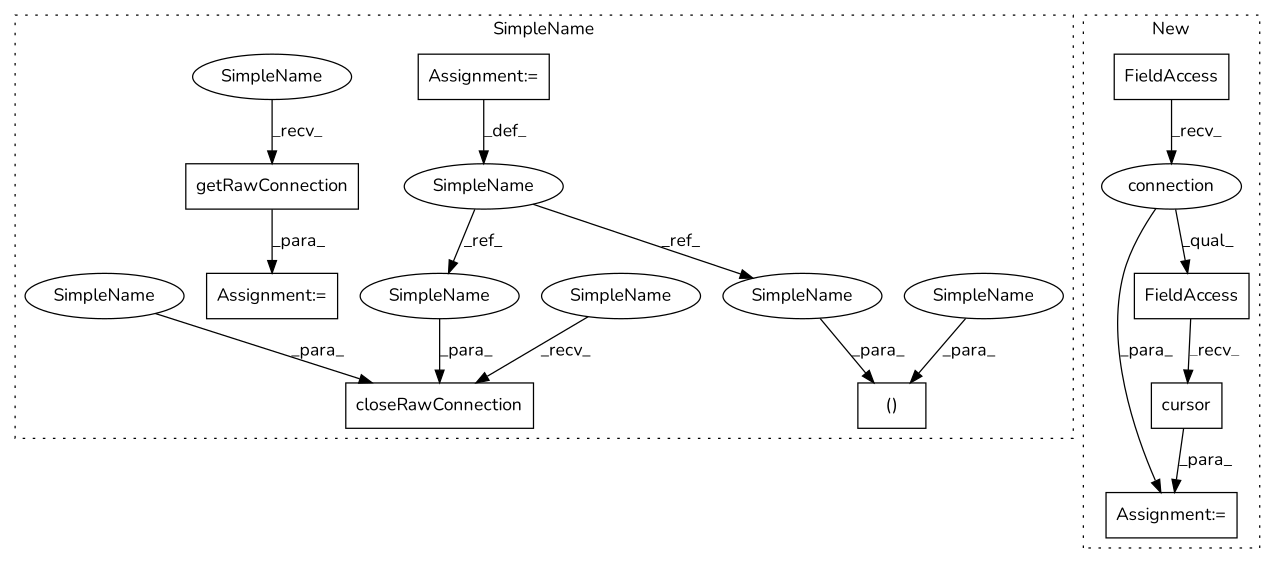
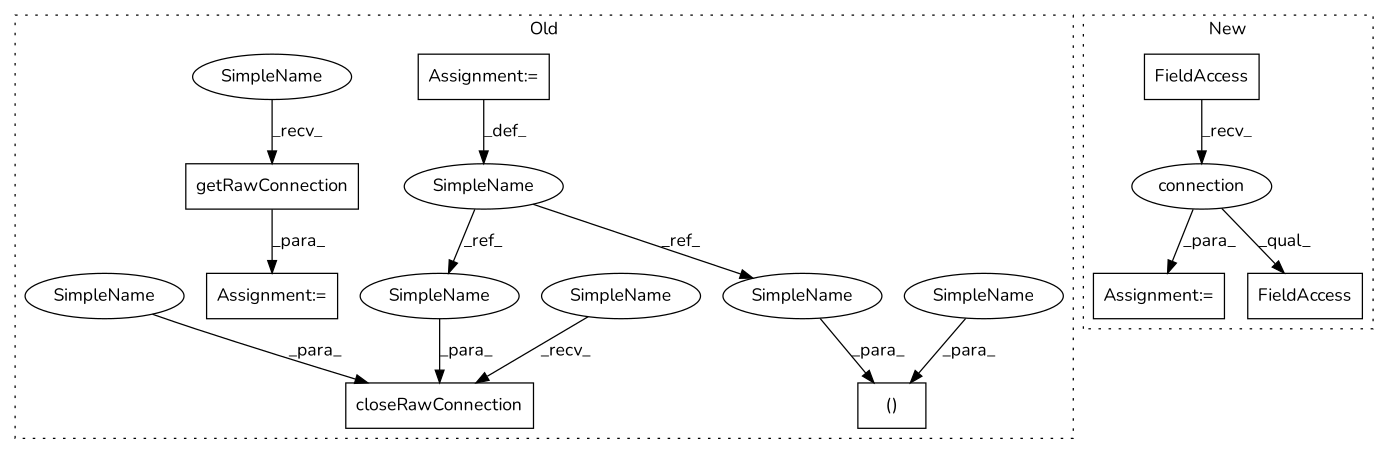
(544, 30) -> (544, 30)
(1187, 406) -> none
